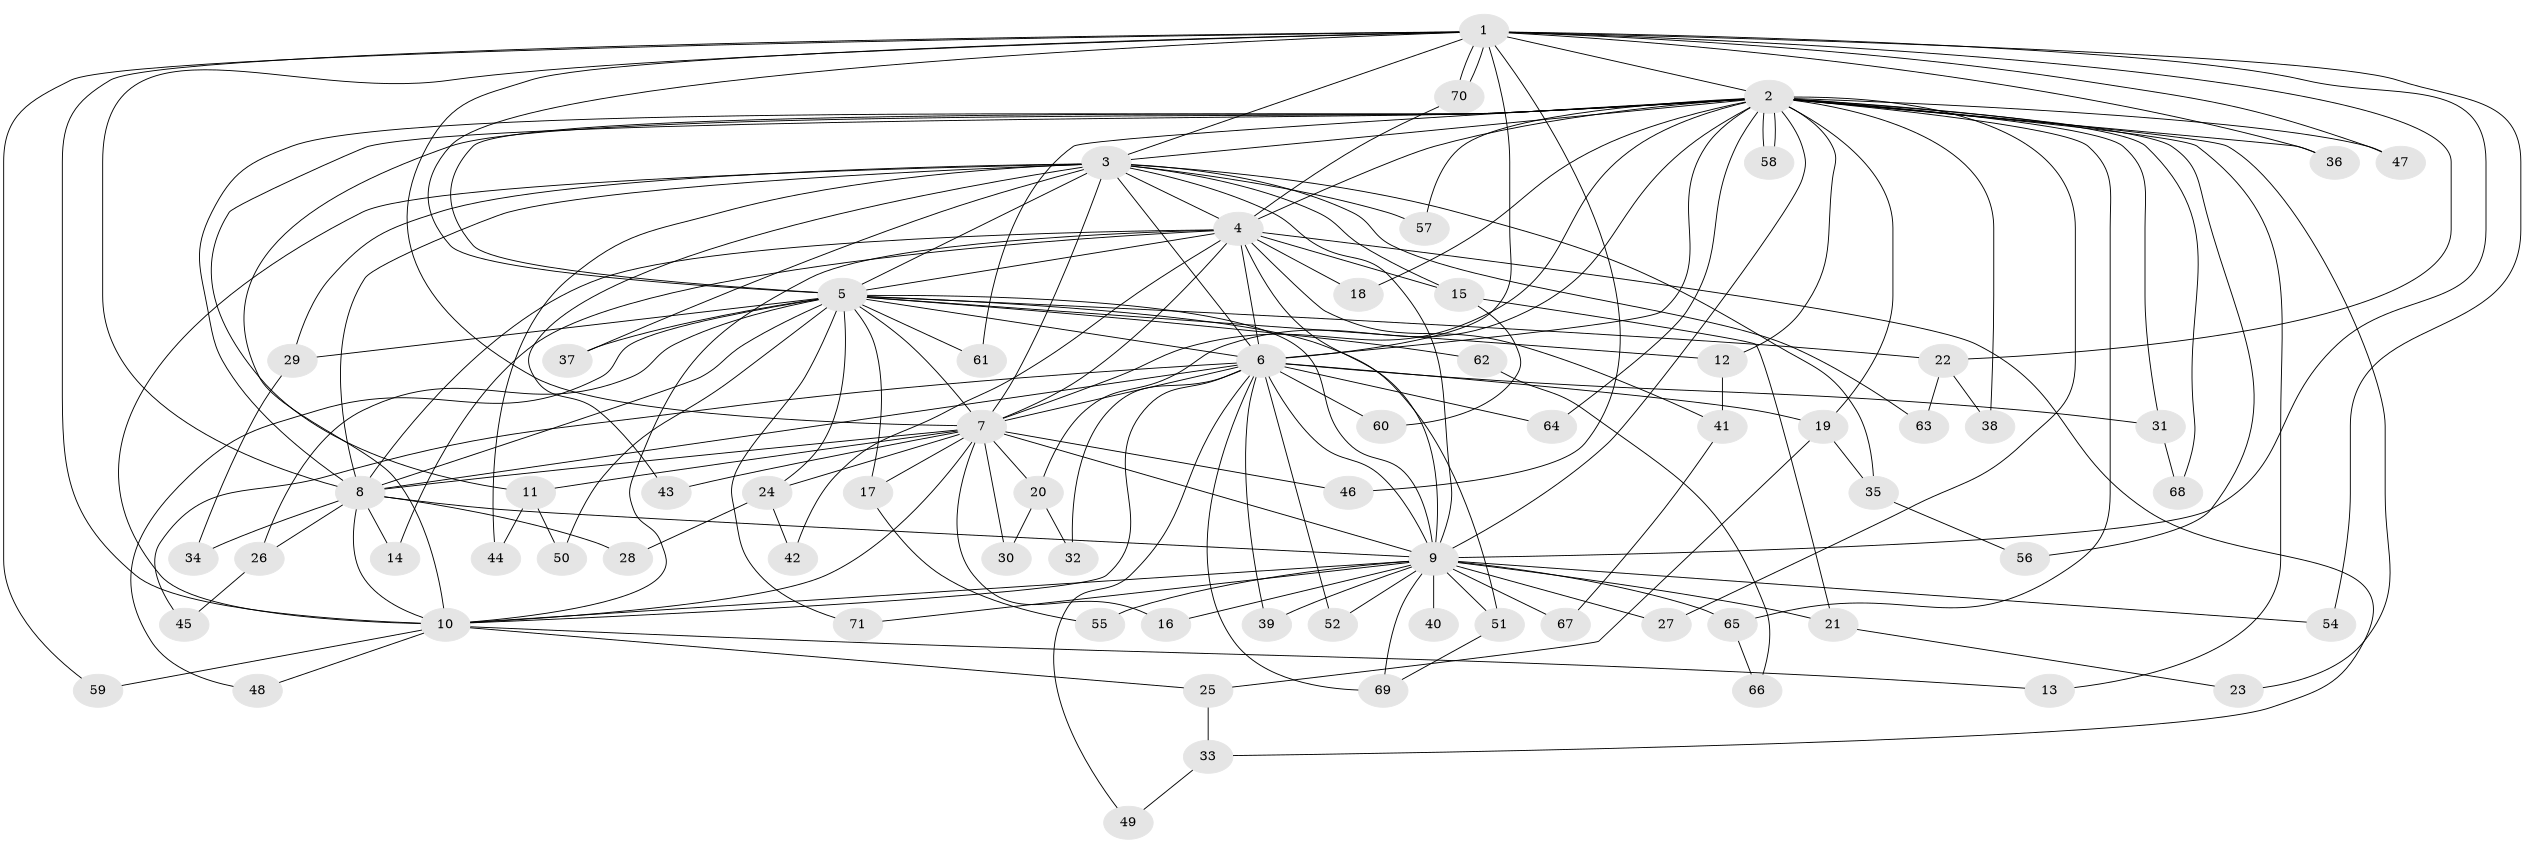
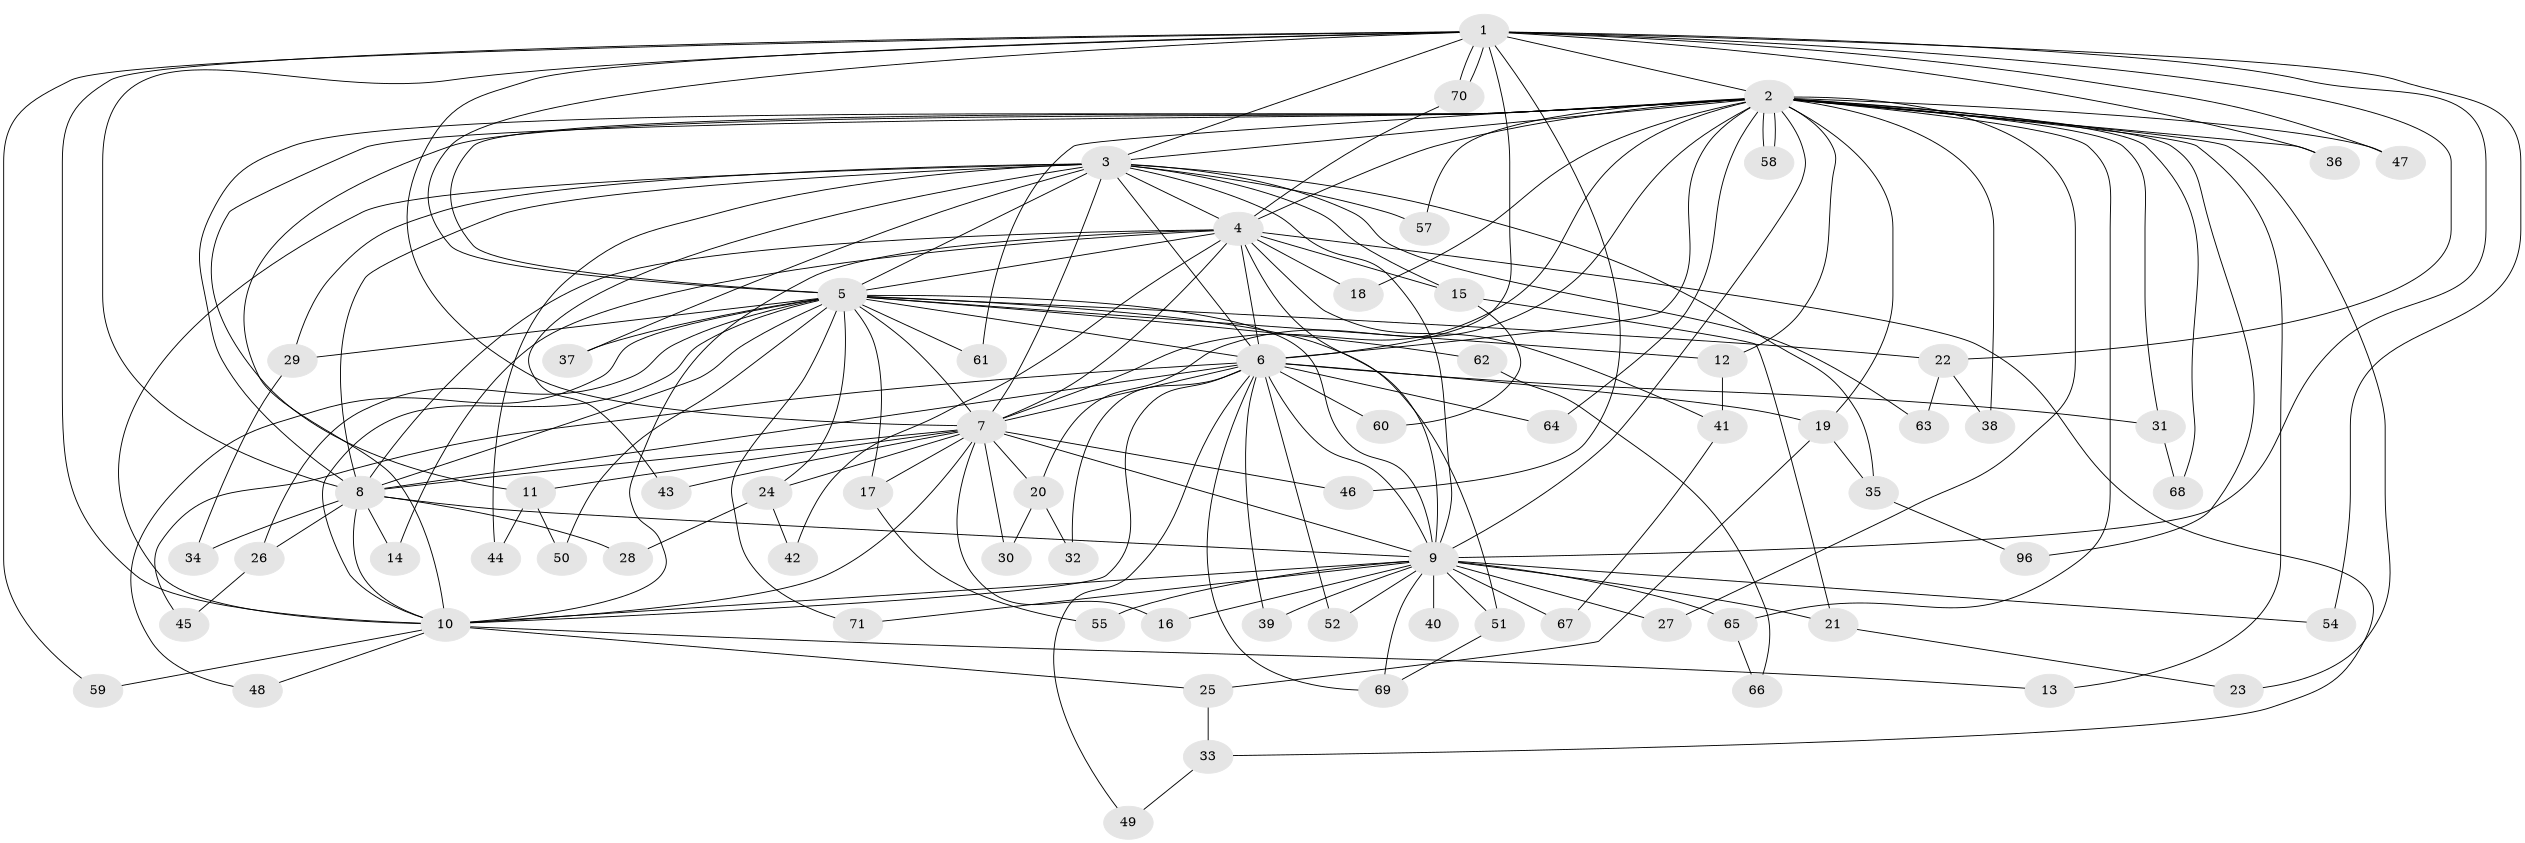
none -> (443, 407)
(2025, 559) -> (2025, 559)
